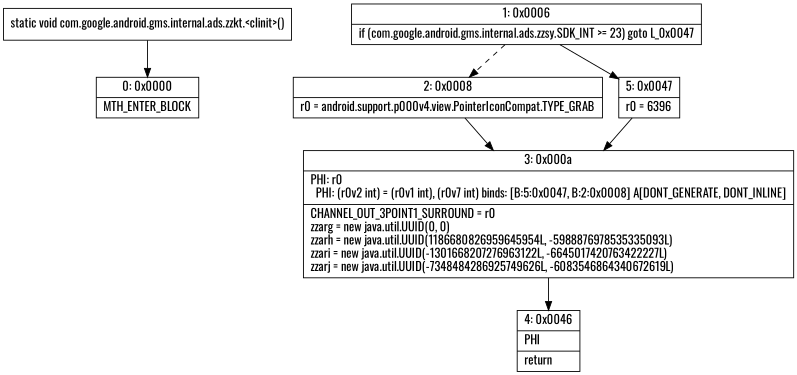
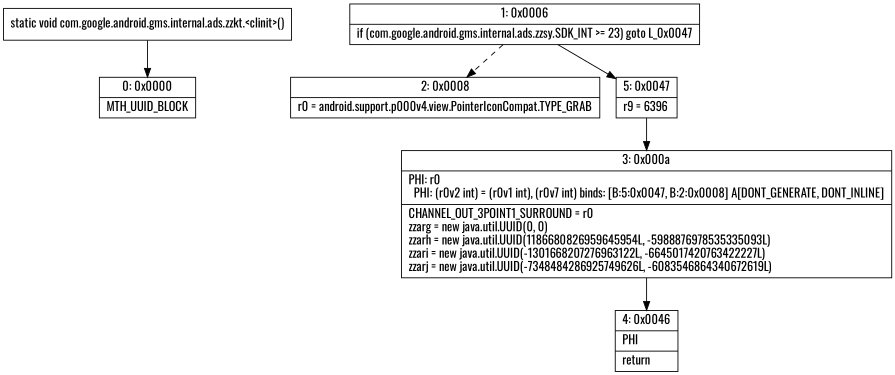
(148, 107) -> (148, 107)
(649, 107) -> (646, 107)
(476, 131) -> none
